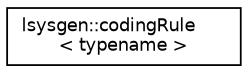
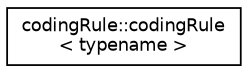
(124, 37) -> (124, 37)
